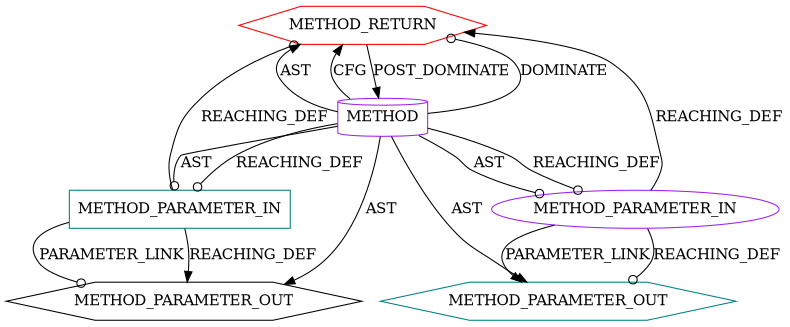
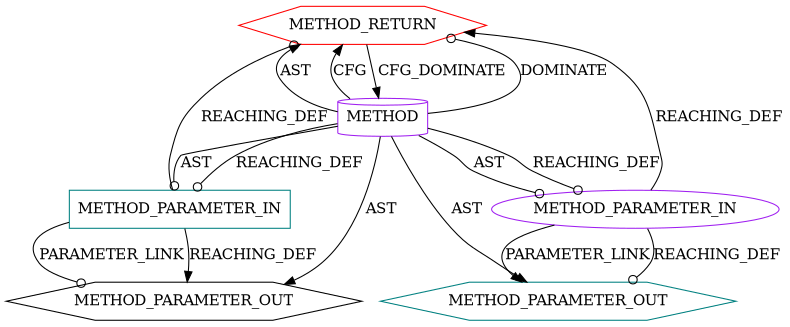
(442, 71) -> (442, 71)
